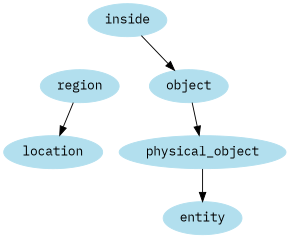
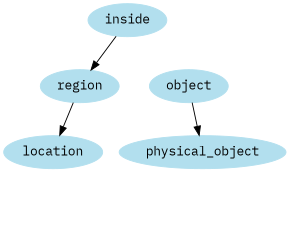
(155, 50) -> (106, 49)
(203, 218) -> none
